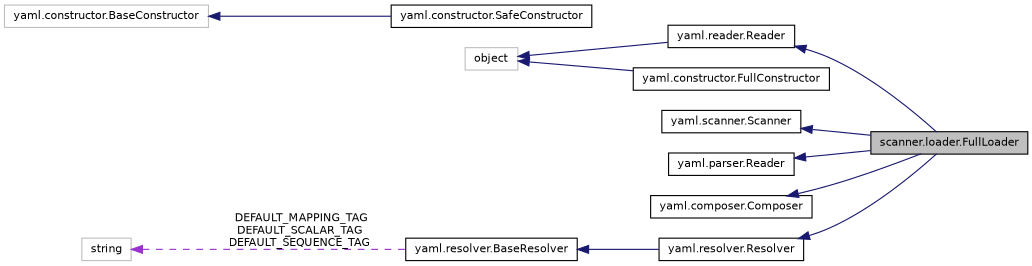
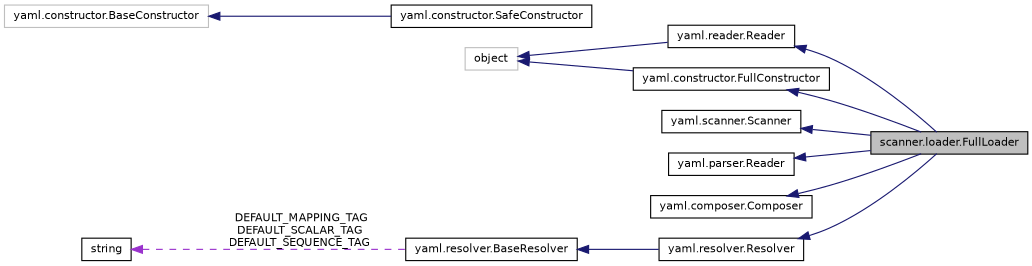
none -> (860, 110)
(106, 249) -> (106, 249)
